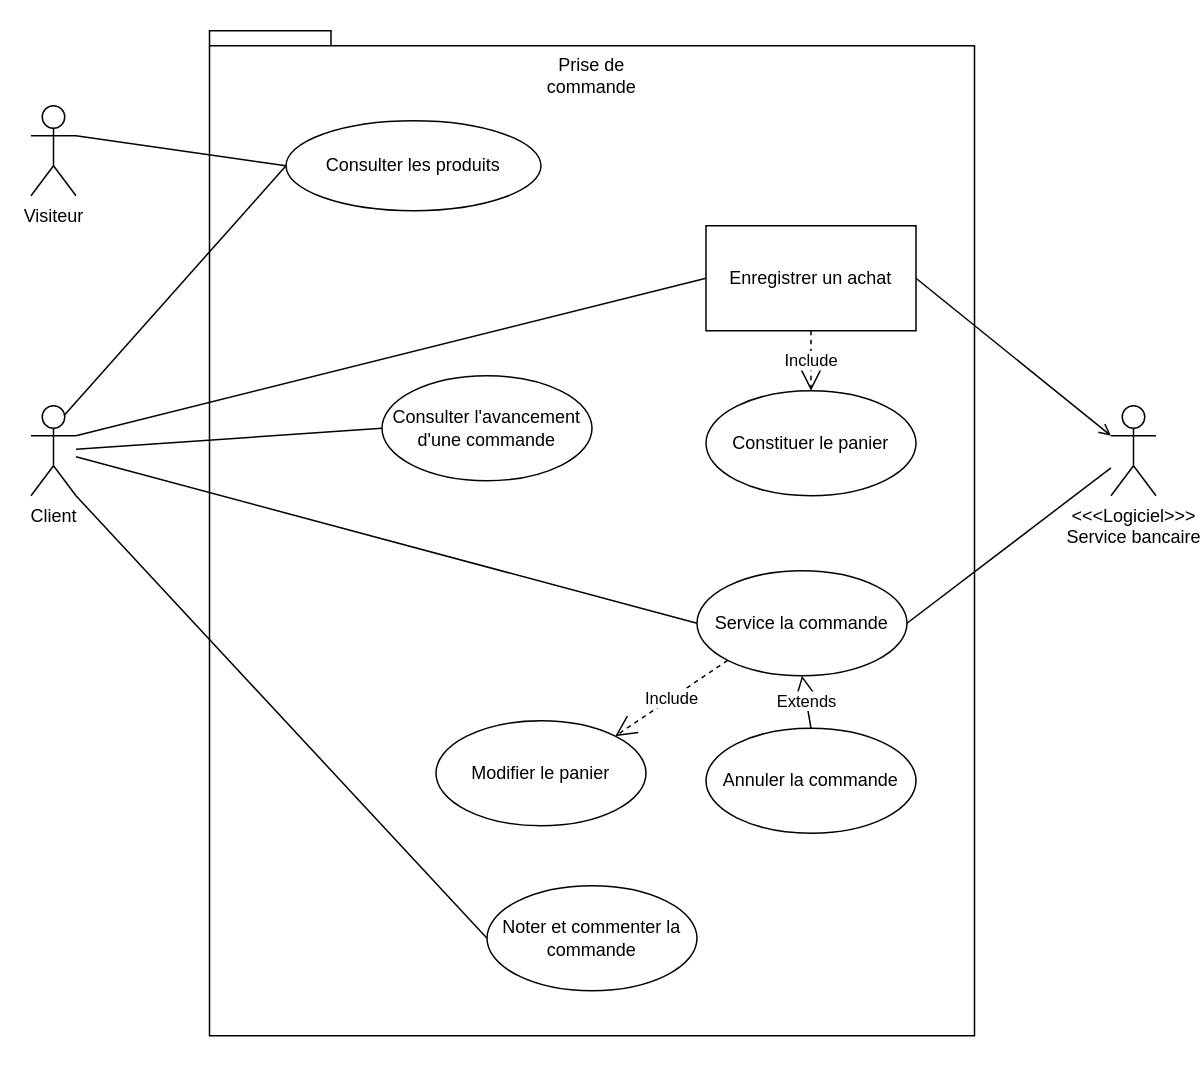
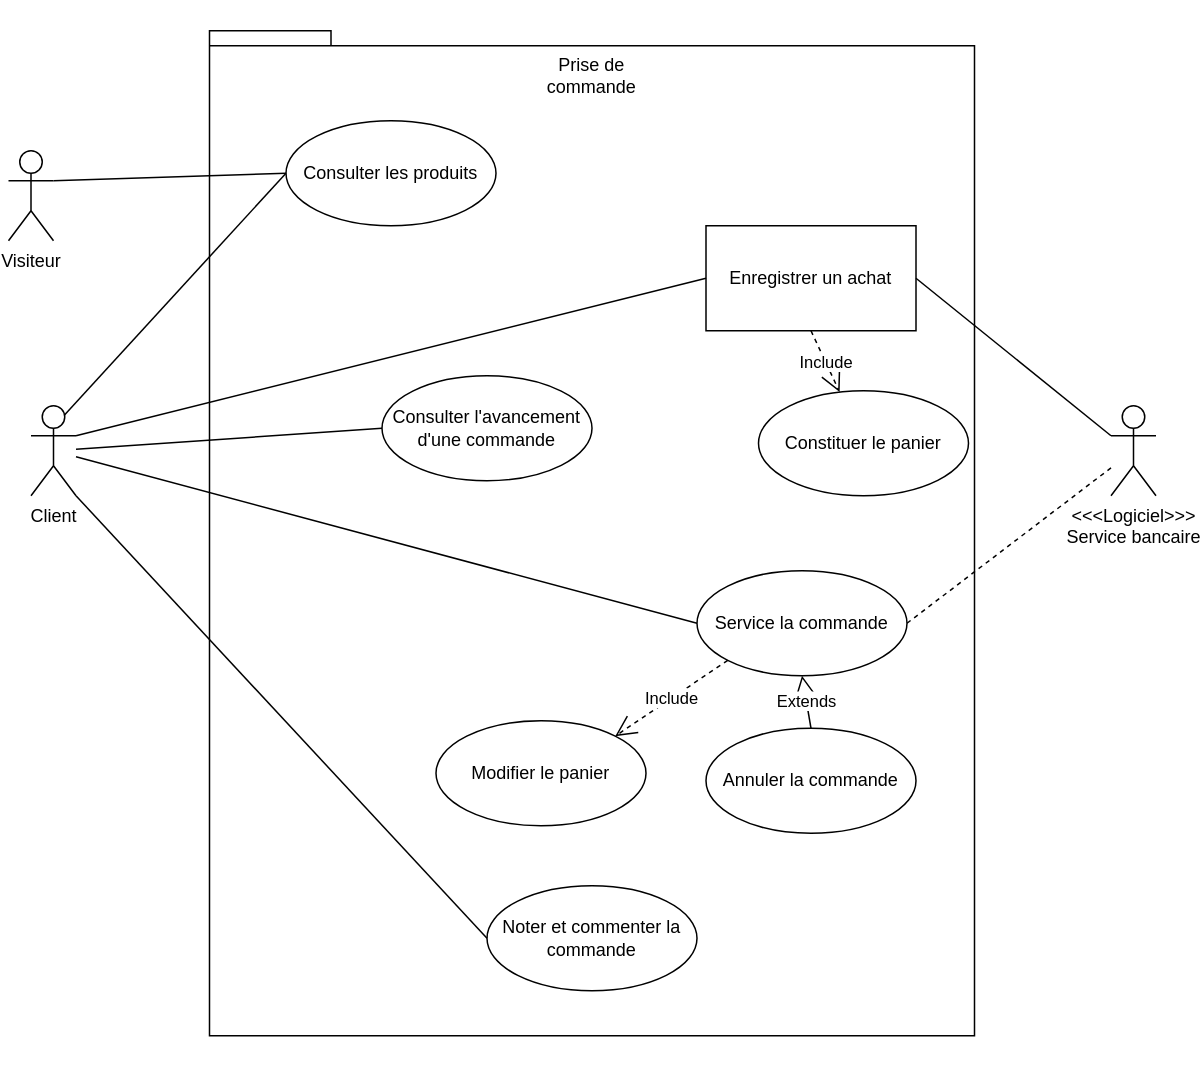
(53, 151) -> (31, 196)
(413, 166) -> (391, 173)
(1106, 432) -> (1106, 432)
(811, 443) -> (863, 443)
(1009, 546) -> (1009, 546)
